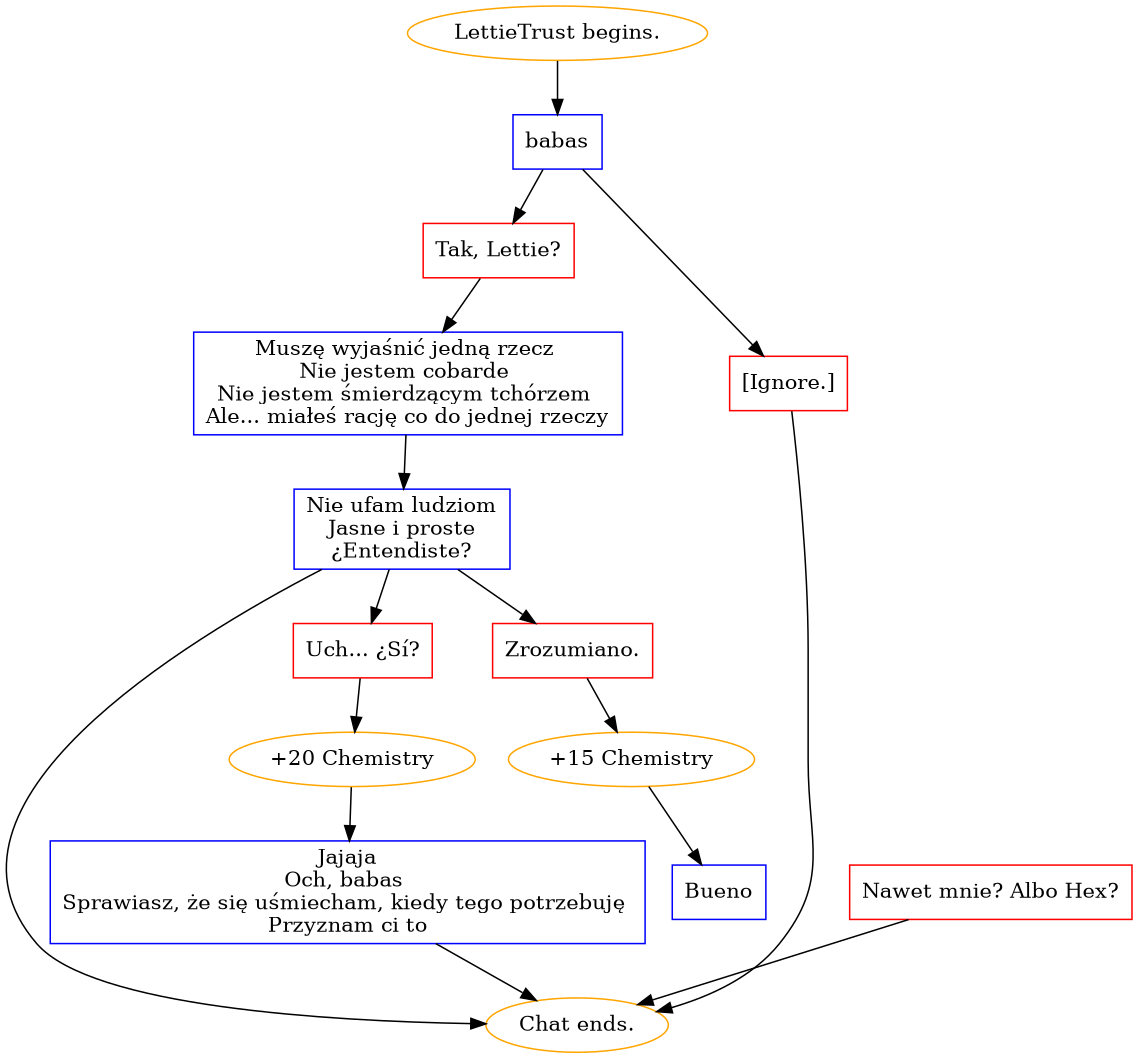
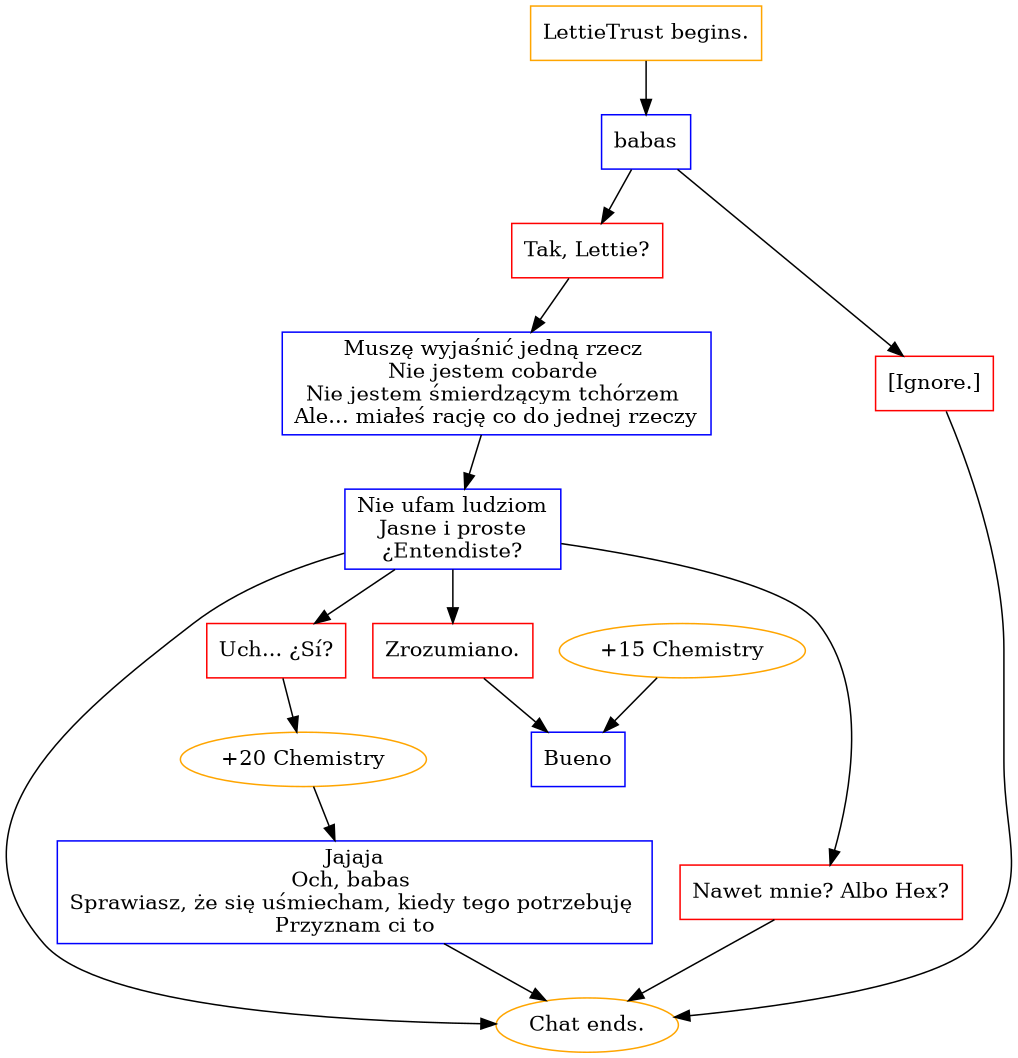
(558, 33) -> (646, 33)
none -> (804, 611)
(598, 698) -> (510, 700)
